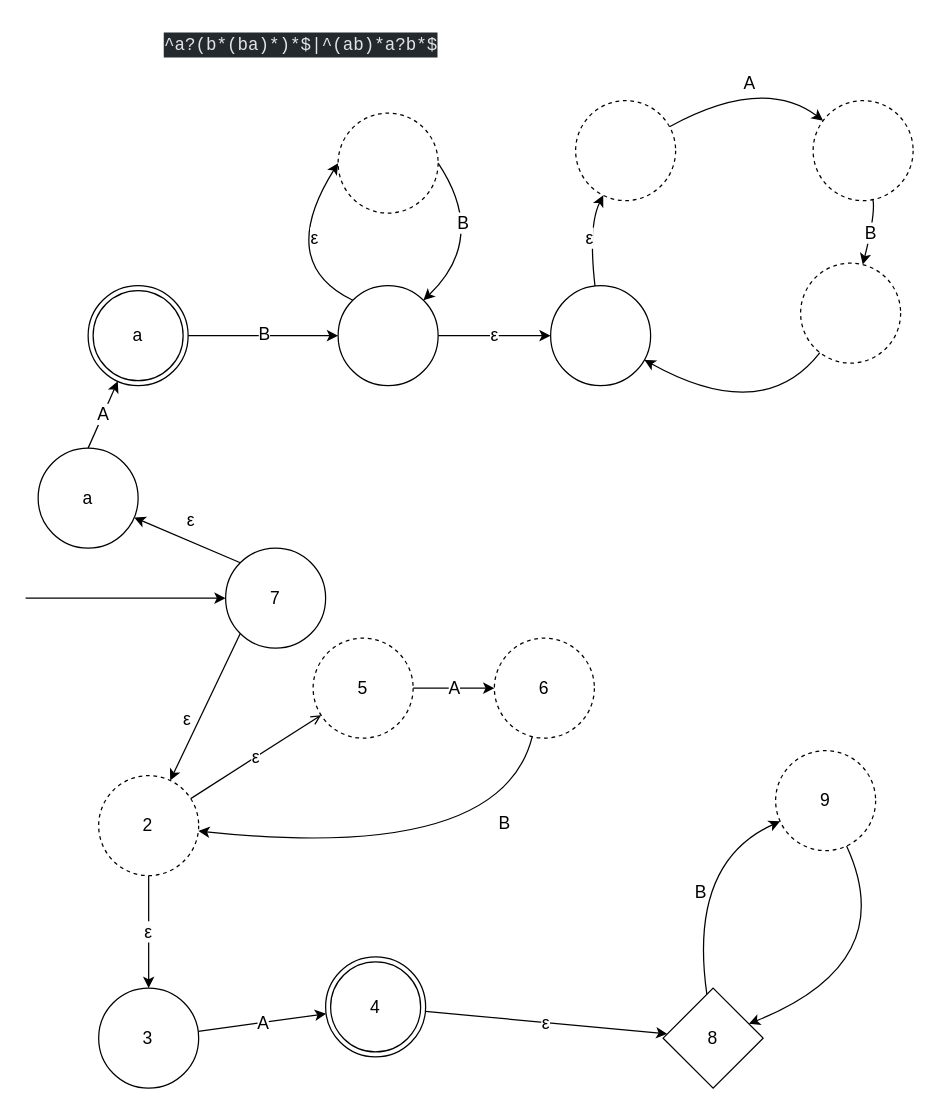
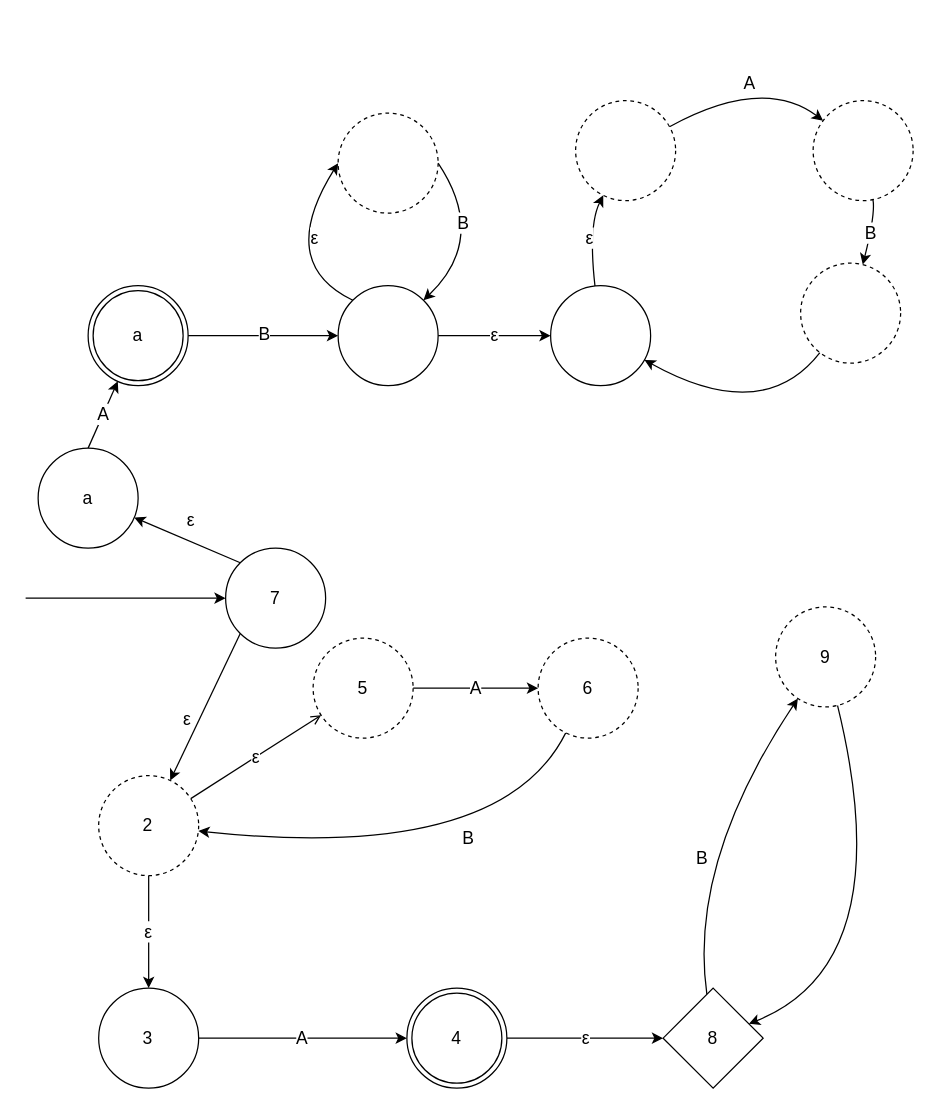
(301, 44) -> none
(544, 688) -> (588, 688)
(826, 801) -> (826, 657)
(376, 1007) -> (457, 1038)
